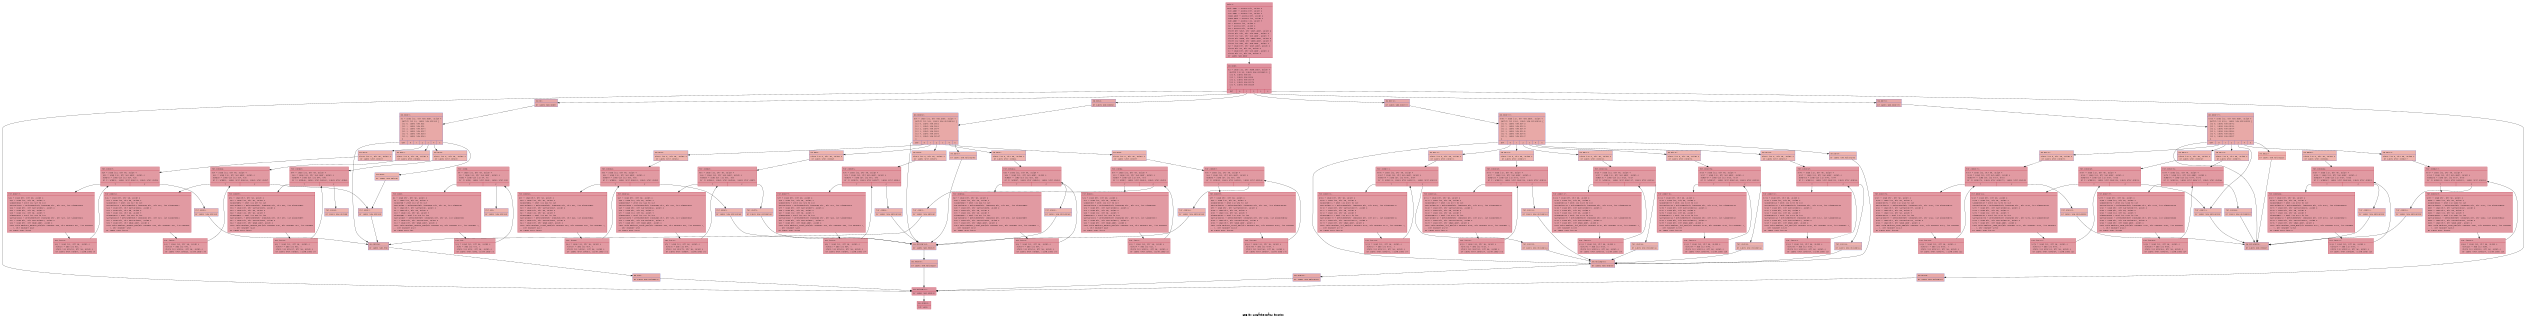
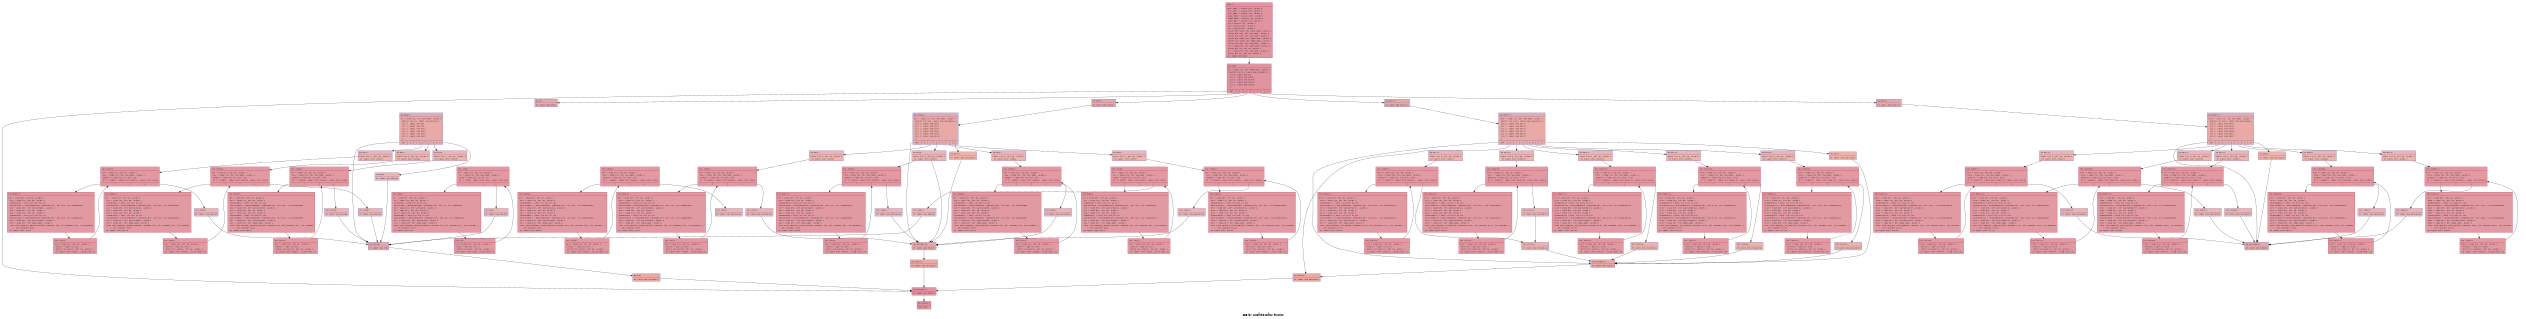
(490, 115) -> none
(1488, 152) -> (1367, 159)
(671, 156) -> none
(2242, 174) -> (2269, 150)
(379, 194) -> (387, 211)
none -> (350, 232)
none -> (453, 237)
(816, 238) -> (941, 202)
(1560, 242) -> (1535, 228)
(1930, 278) -> none
